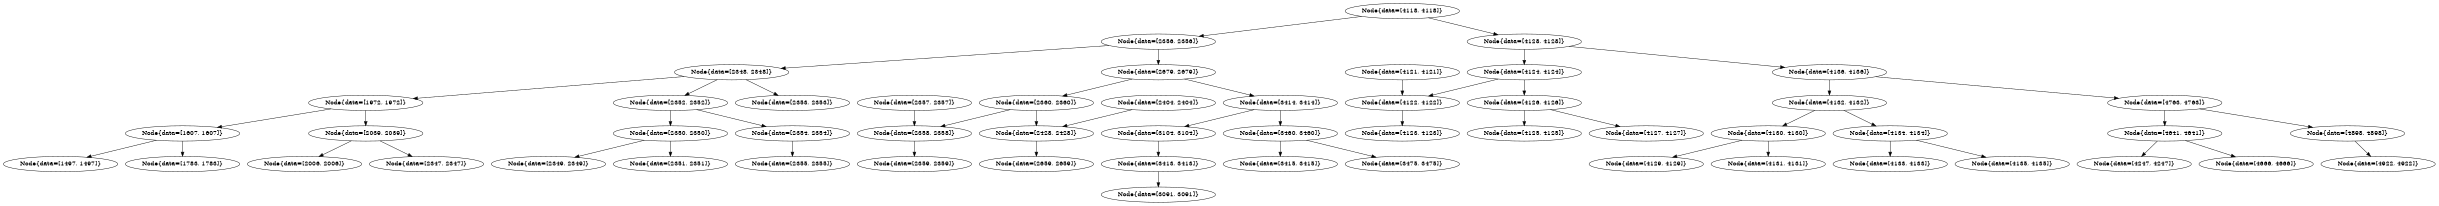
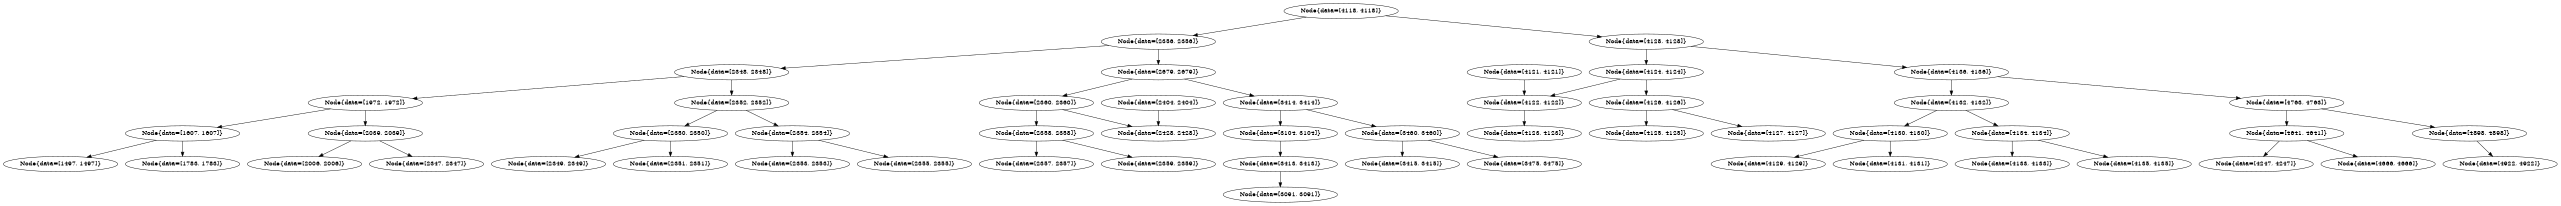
(760, 87) -> (792, 147)
(914, 116) -> (1036, 147)
(1036, 164) -> none
